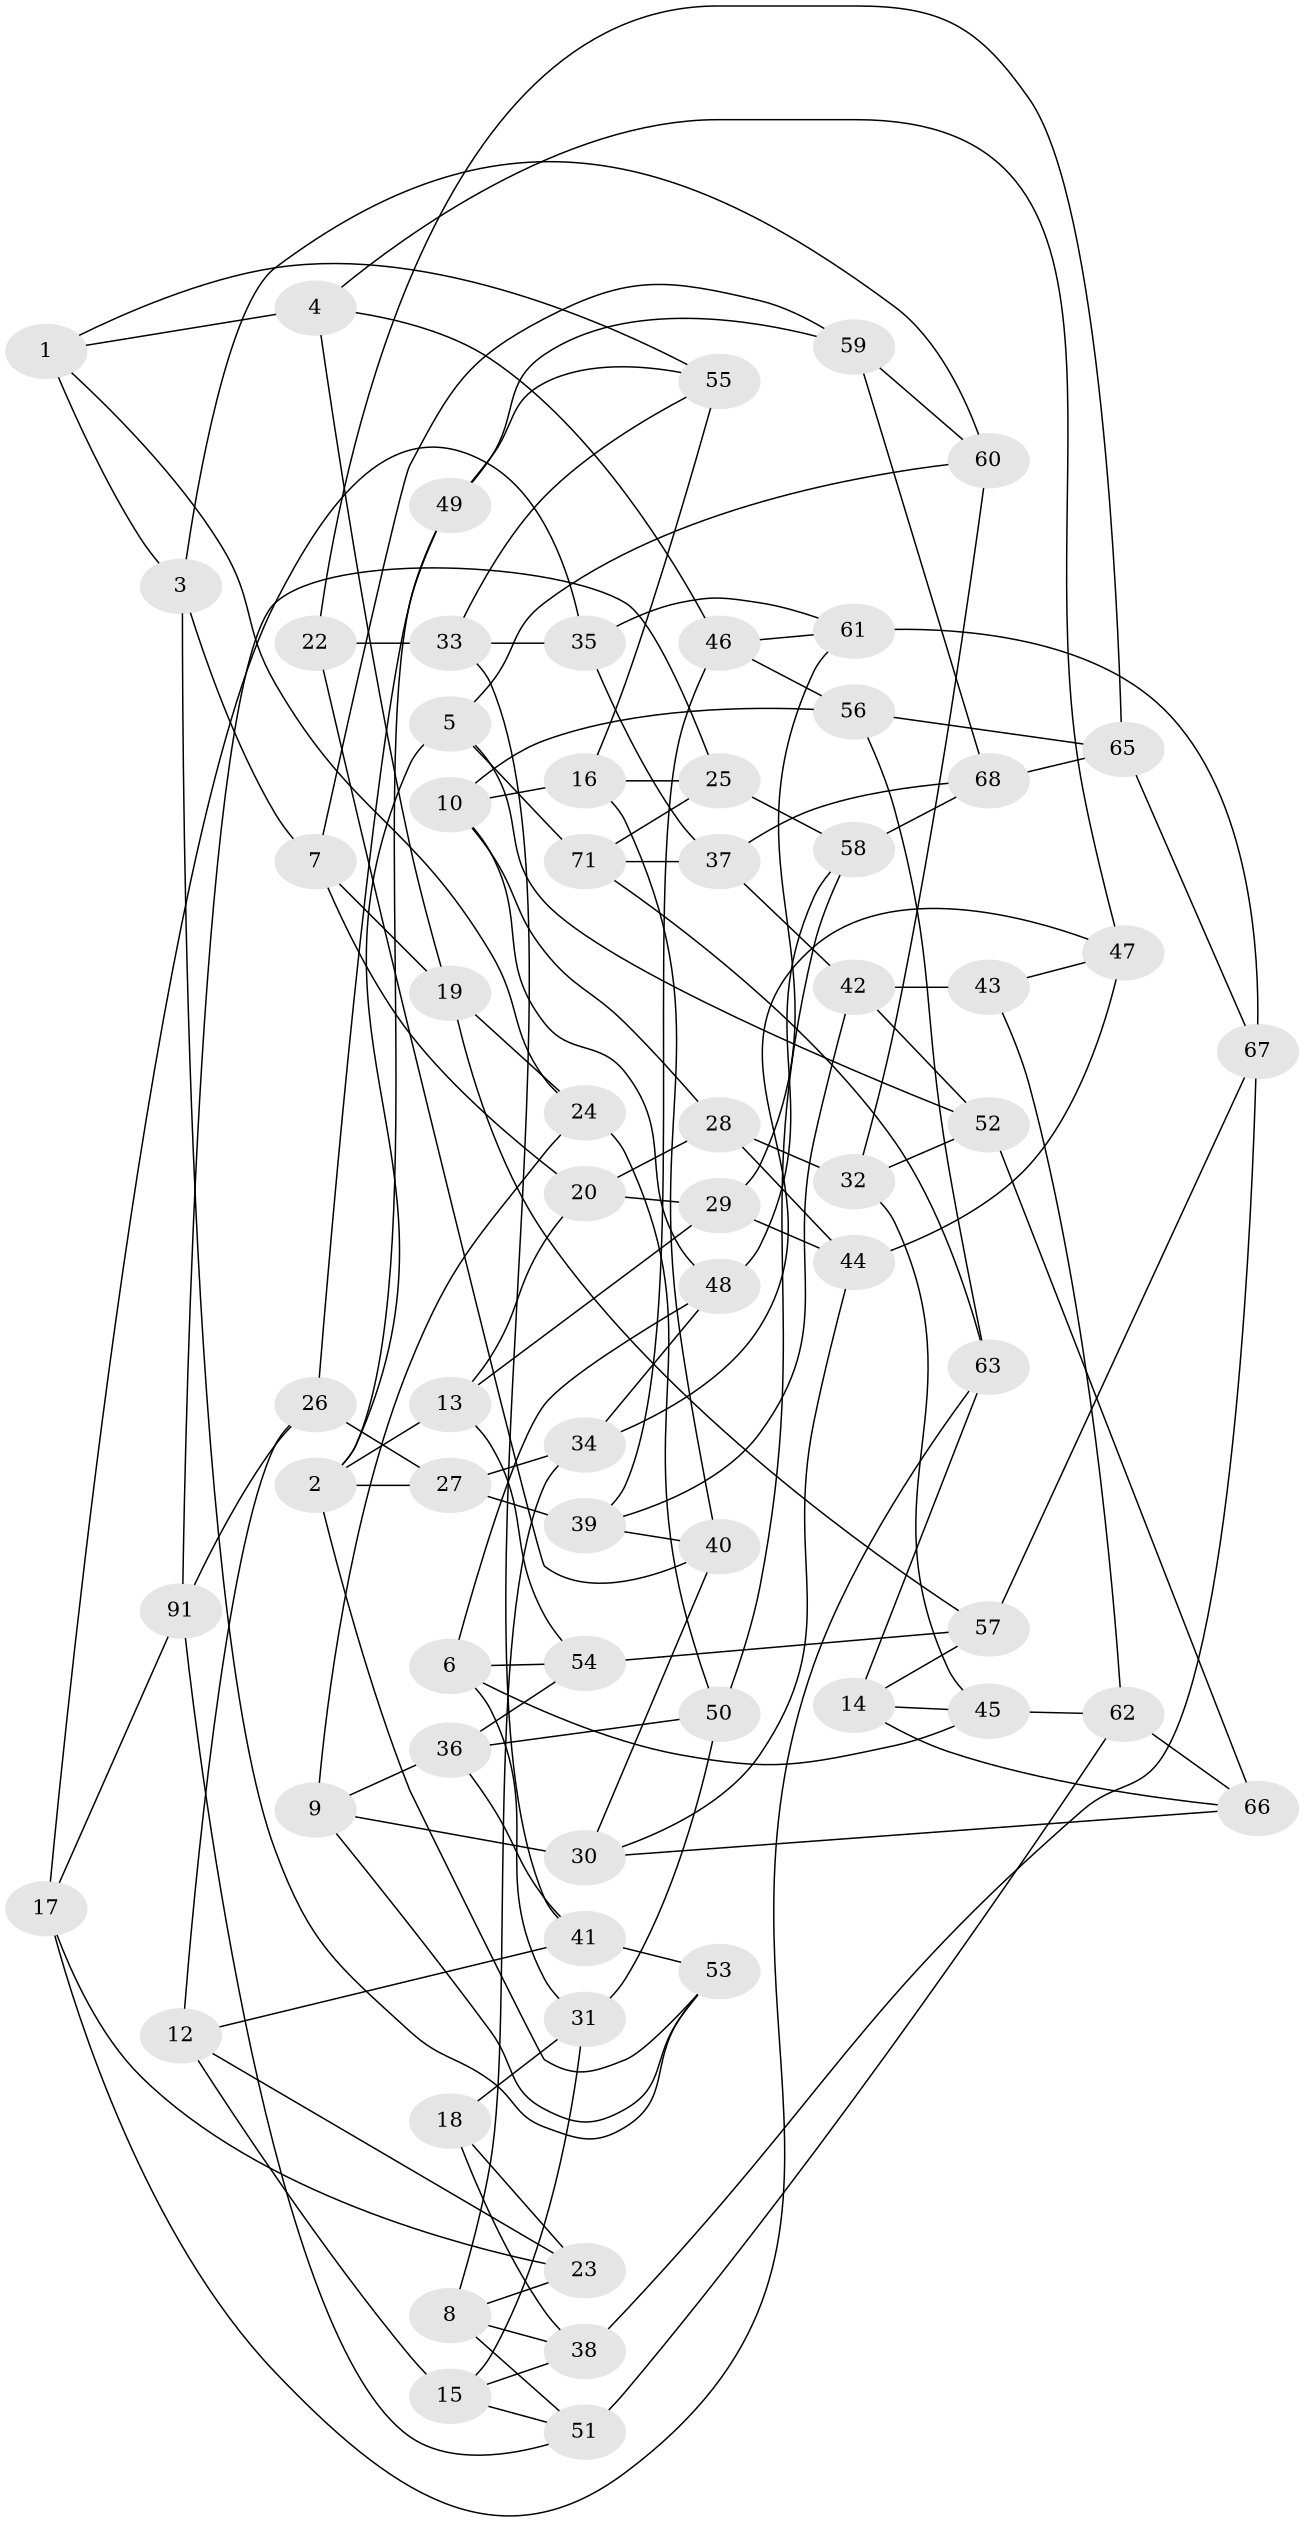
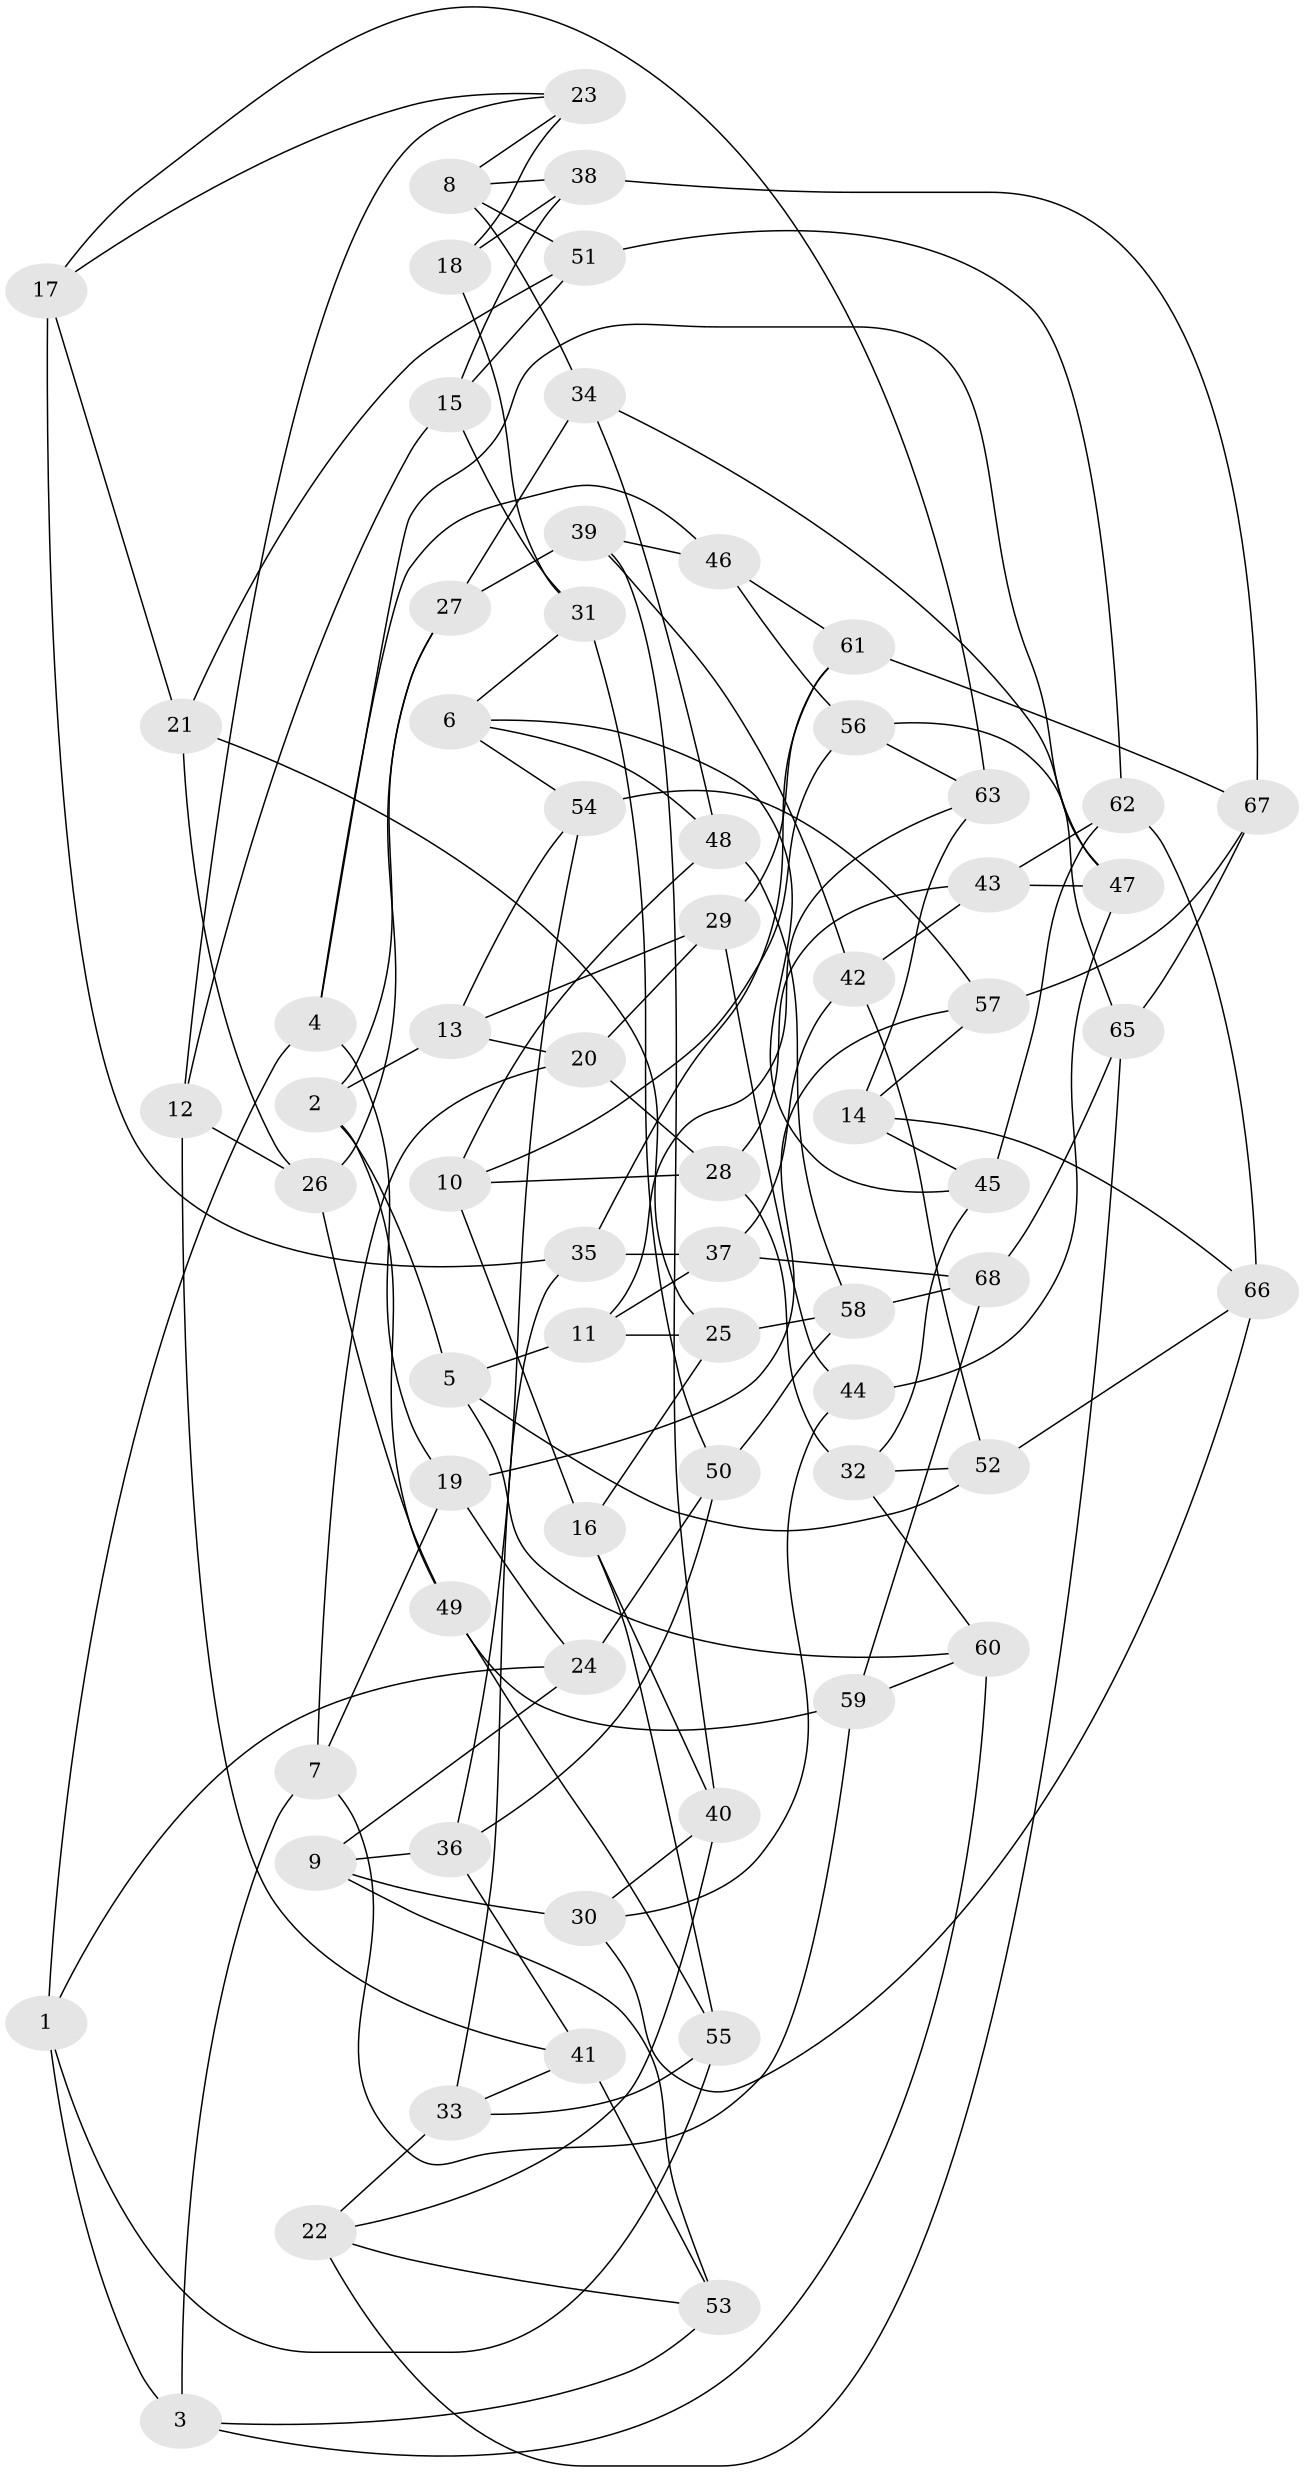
(585, 862) -> (585, 1335)
(796, 1203) -> (800, 957)
(181, 1611) -> (181, 726)
(452, 1877) -> (515, 2280)
